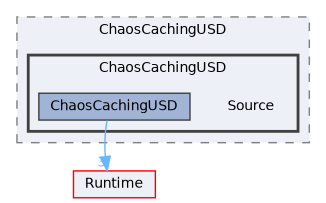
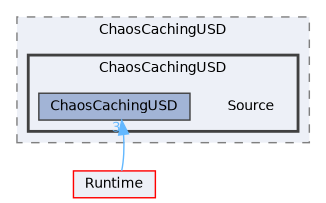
(105, 138) -> (124, 153)
